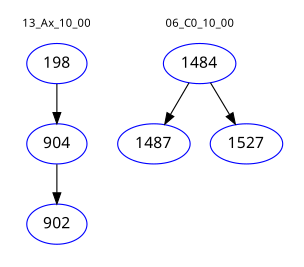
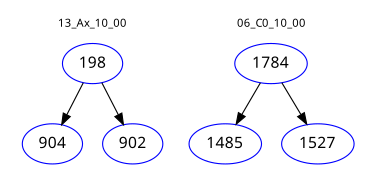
(200, 64) -> (271, 64)
(154, 144) -> (225, 144)
(57, 179) -> (110, 99)
